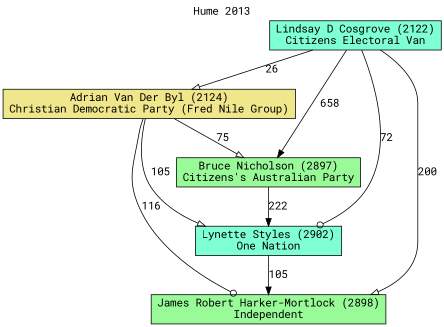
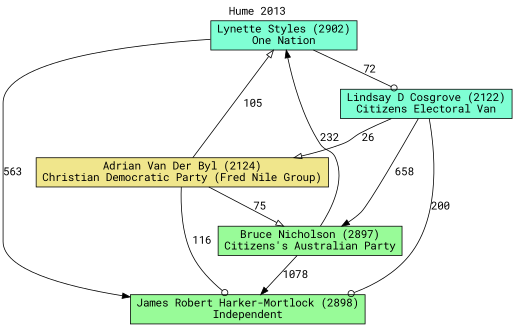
(380, 148) -> (352, 68)
(418, 173) -> (427, 222)
(278, 207) -> (330, 138)
none -> (282, 272)
(278, 275) -> (13, 172)
